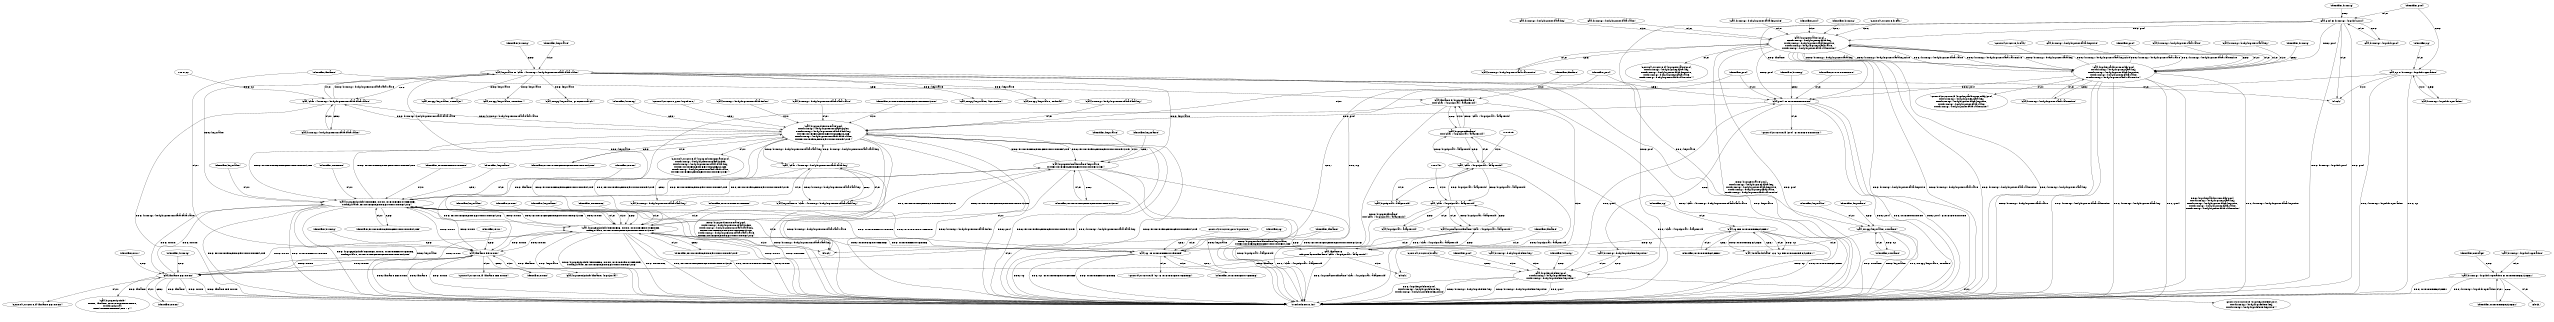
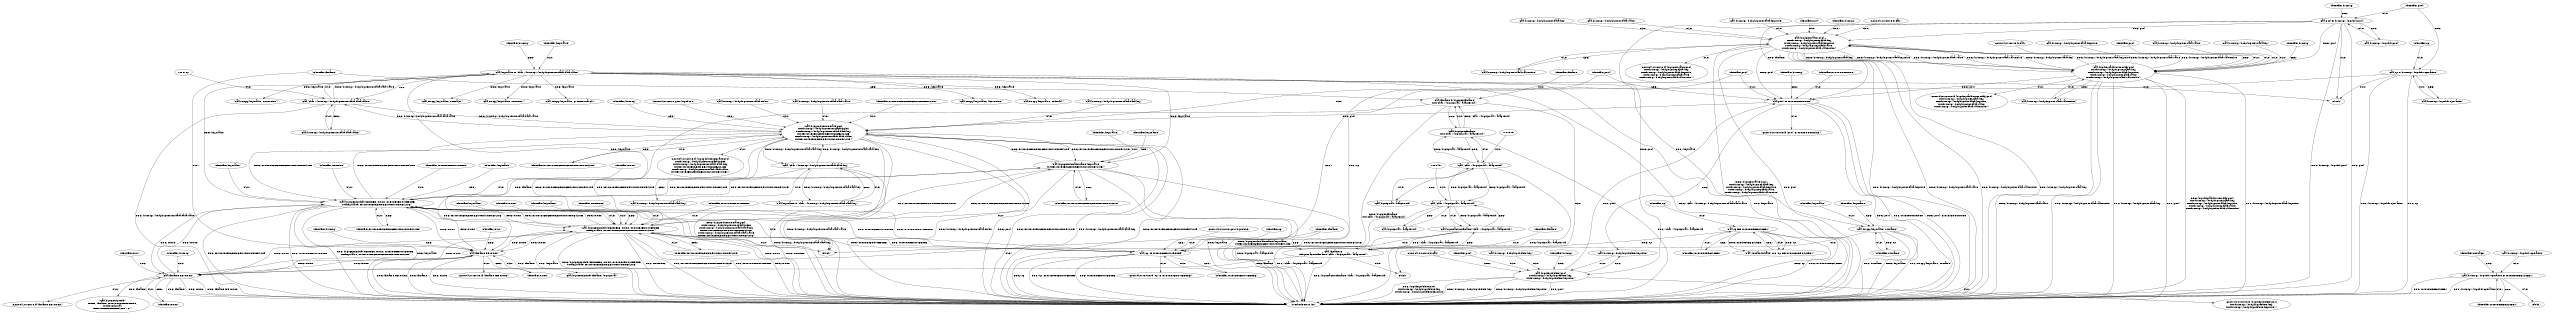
(249, 87) -> (249, 87)
none -> (256, 101)
